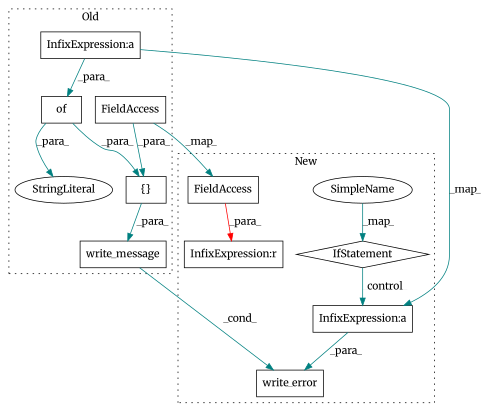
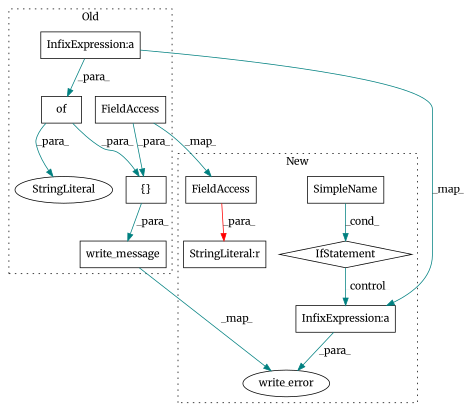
(363, 190) -> (346, 190)
(379, 222) -> (363, 222)
(234, 254) -> (225, 254)
(240, 319) -> (237, 319)
(290, 383) -> (286, 383)
